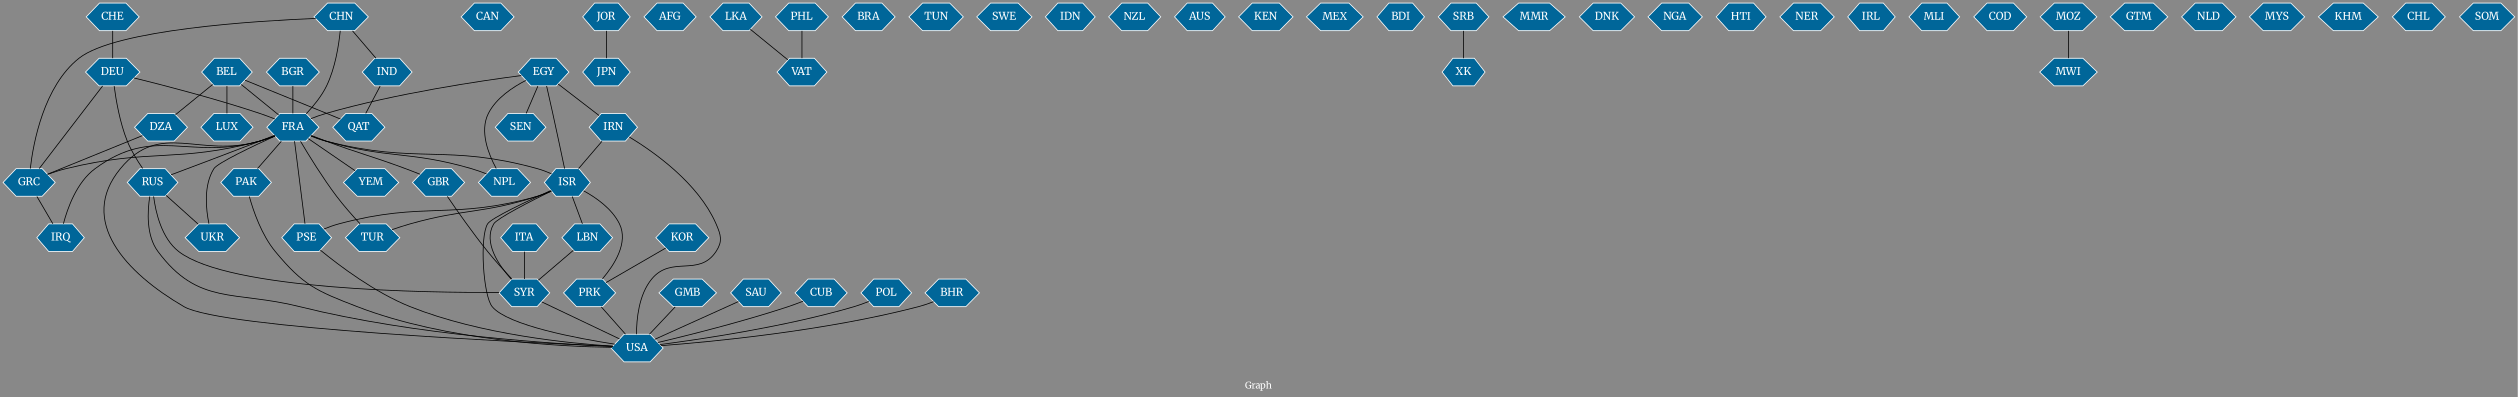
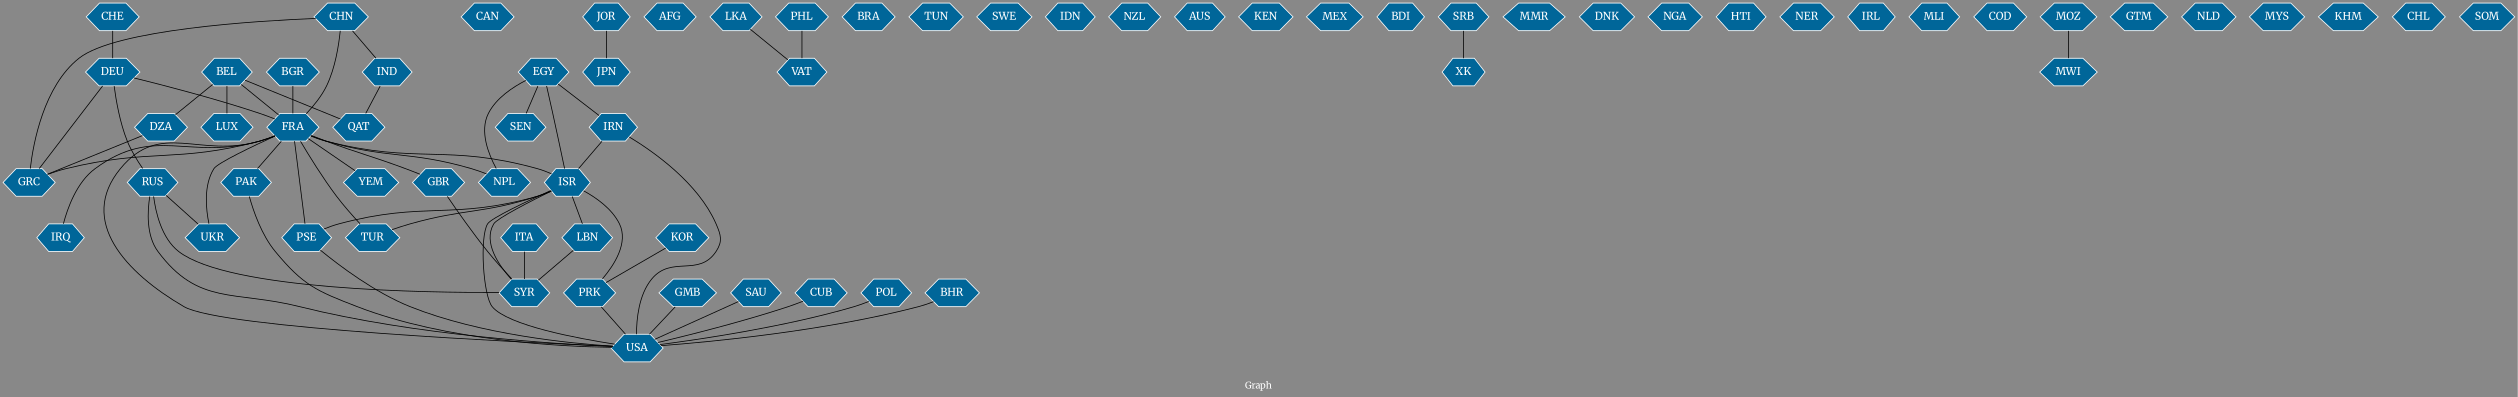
(415, 93) -> none
(223, 155) -> none
(45, 210) -> none
(581, 320) -> none
